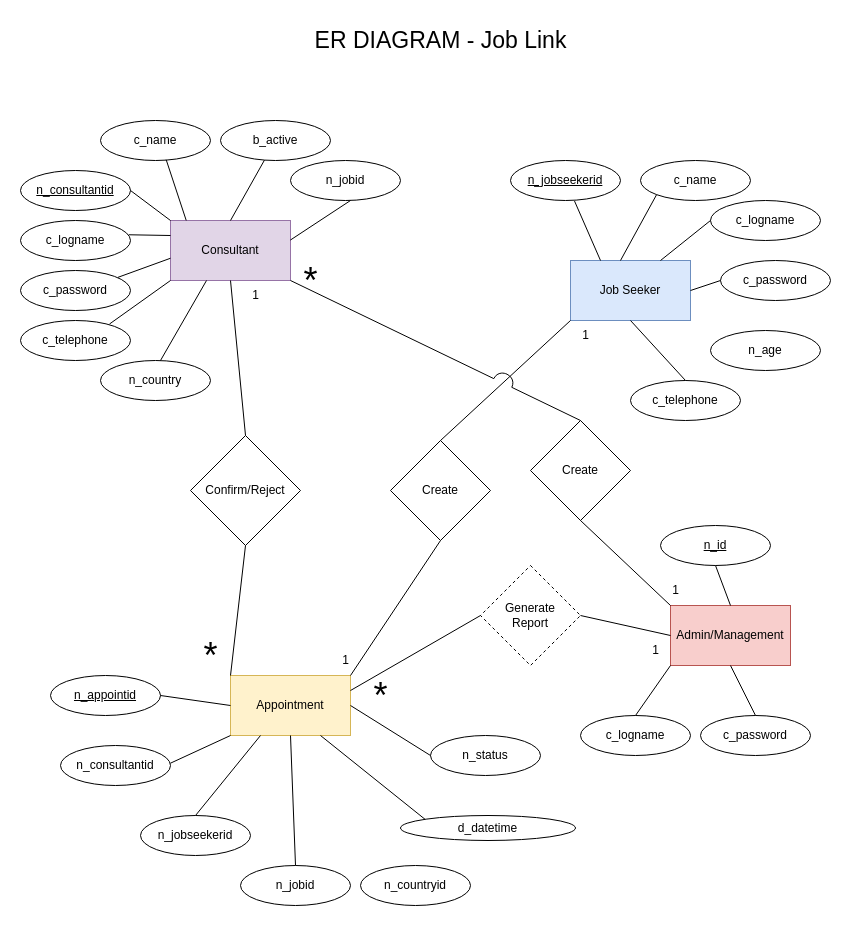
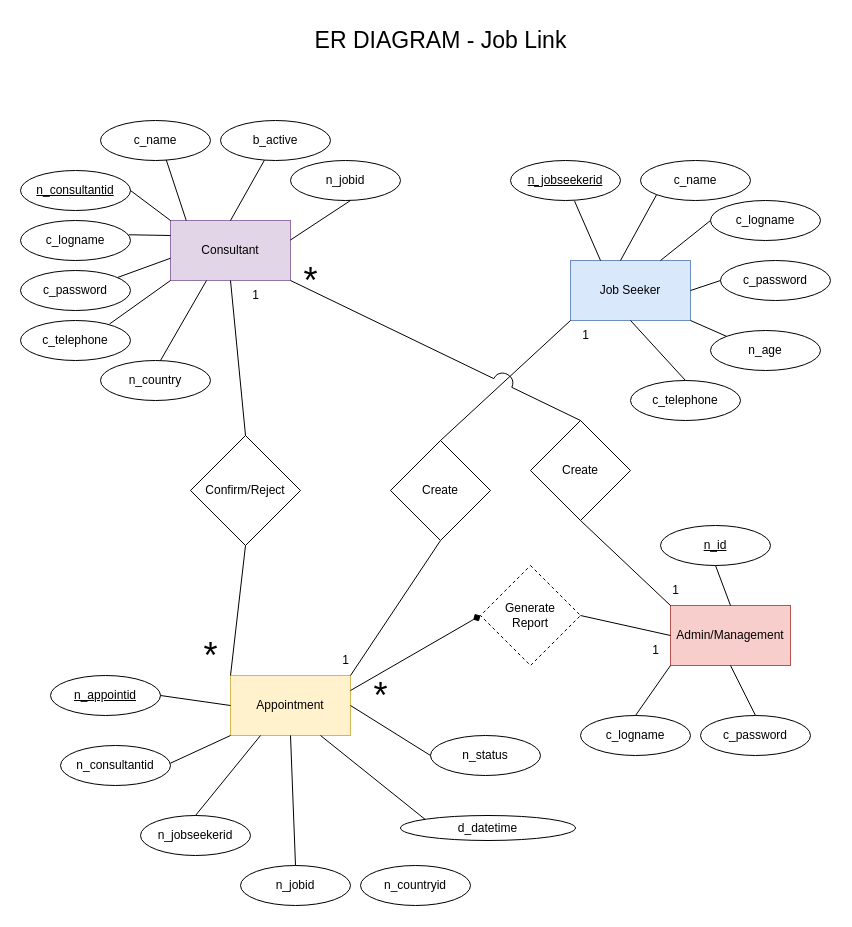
none -> (708, 328)
(476, 618) -> (473, 620)
